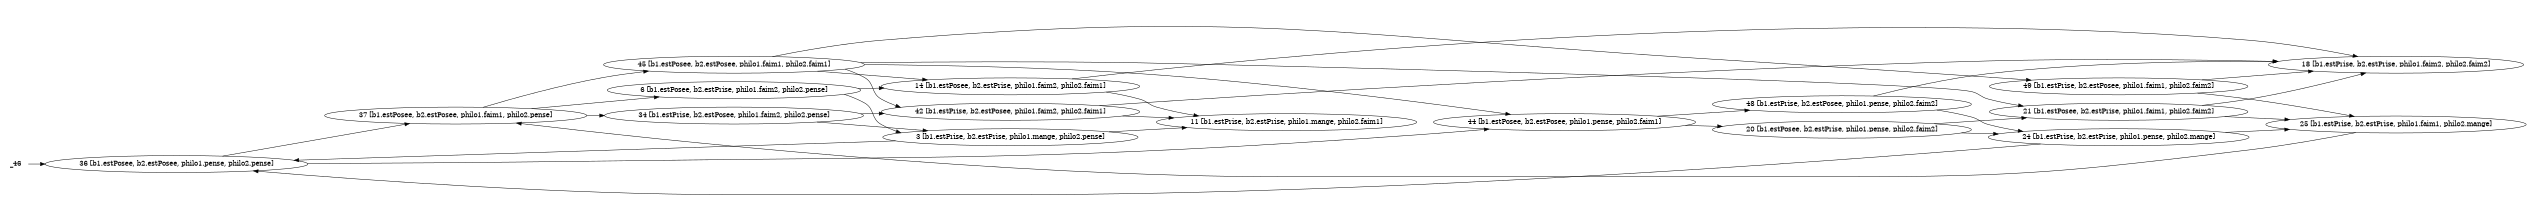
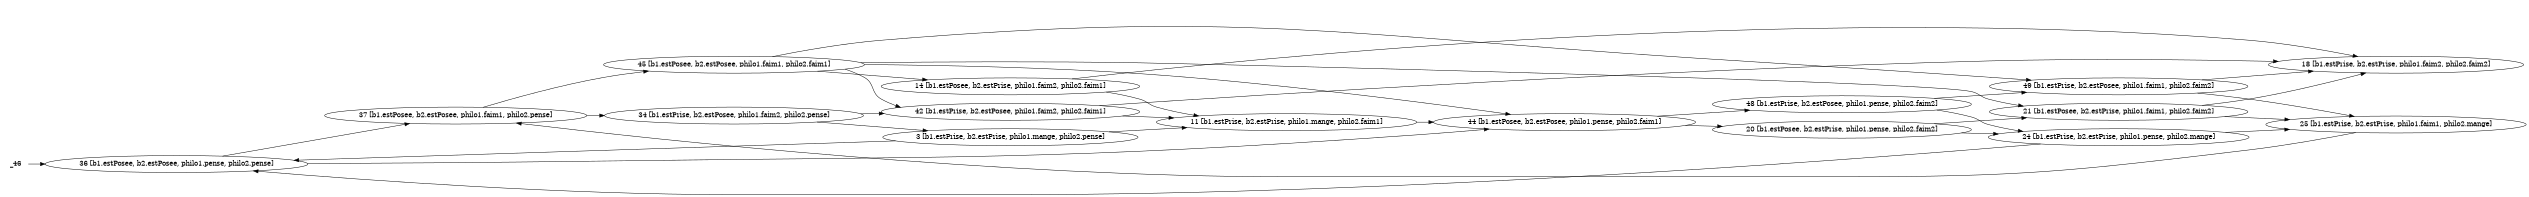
(2072, 66) -> (1974, 96)
(734, 90) -> none
none -> (1423, 122)
